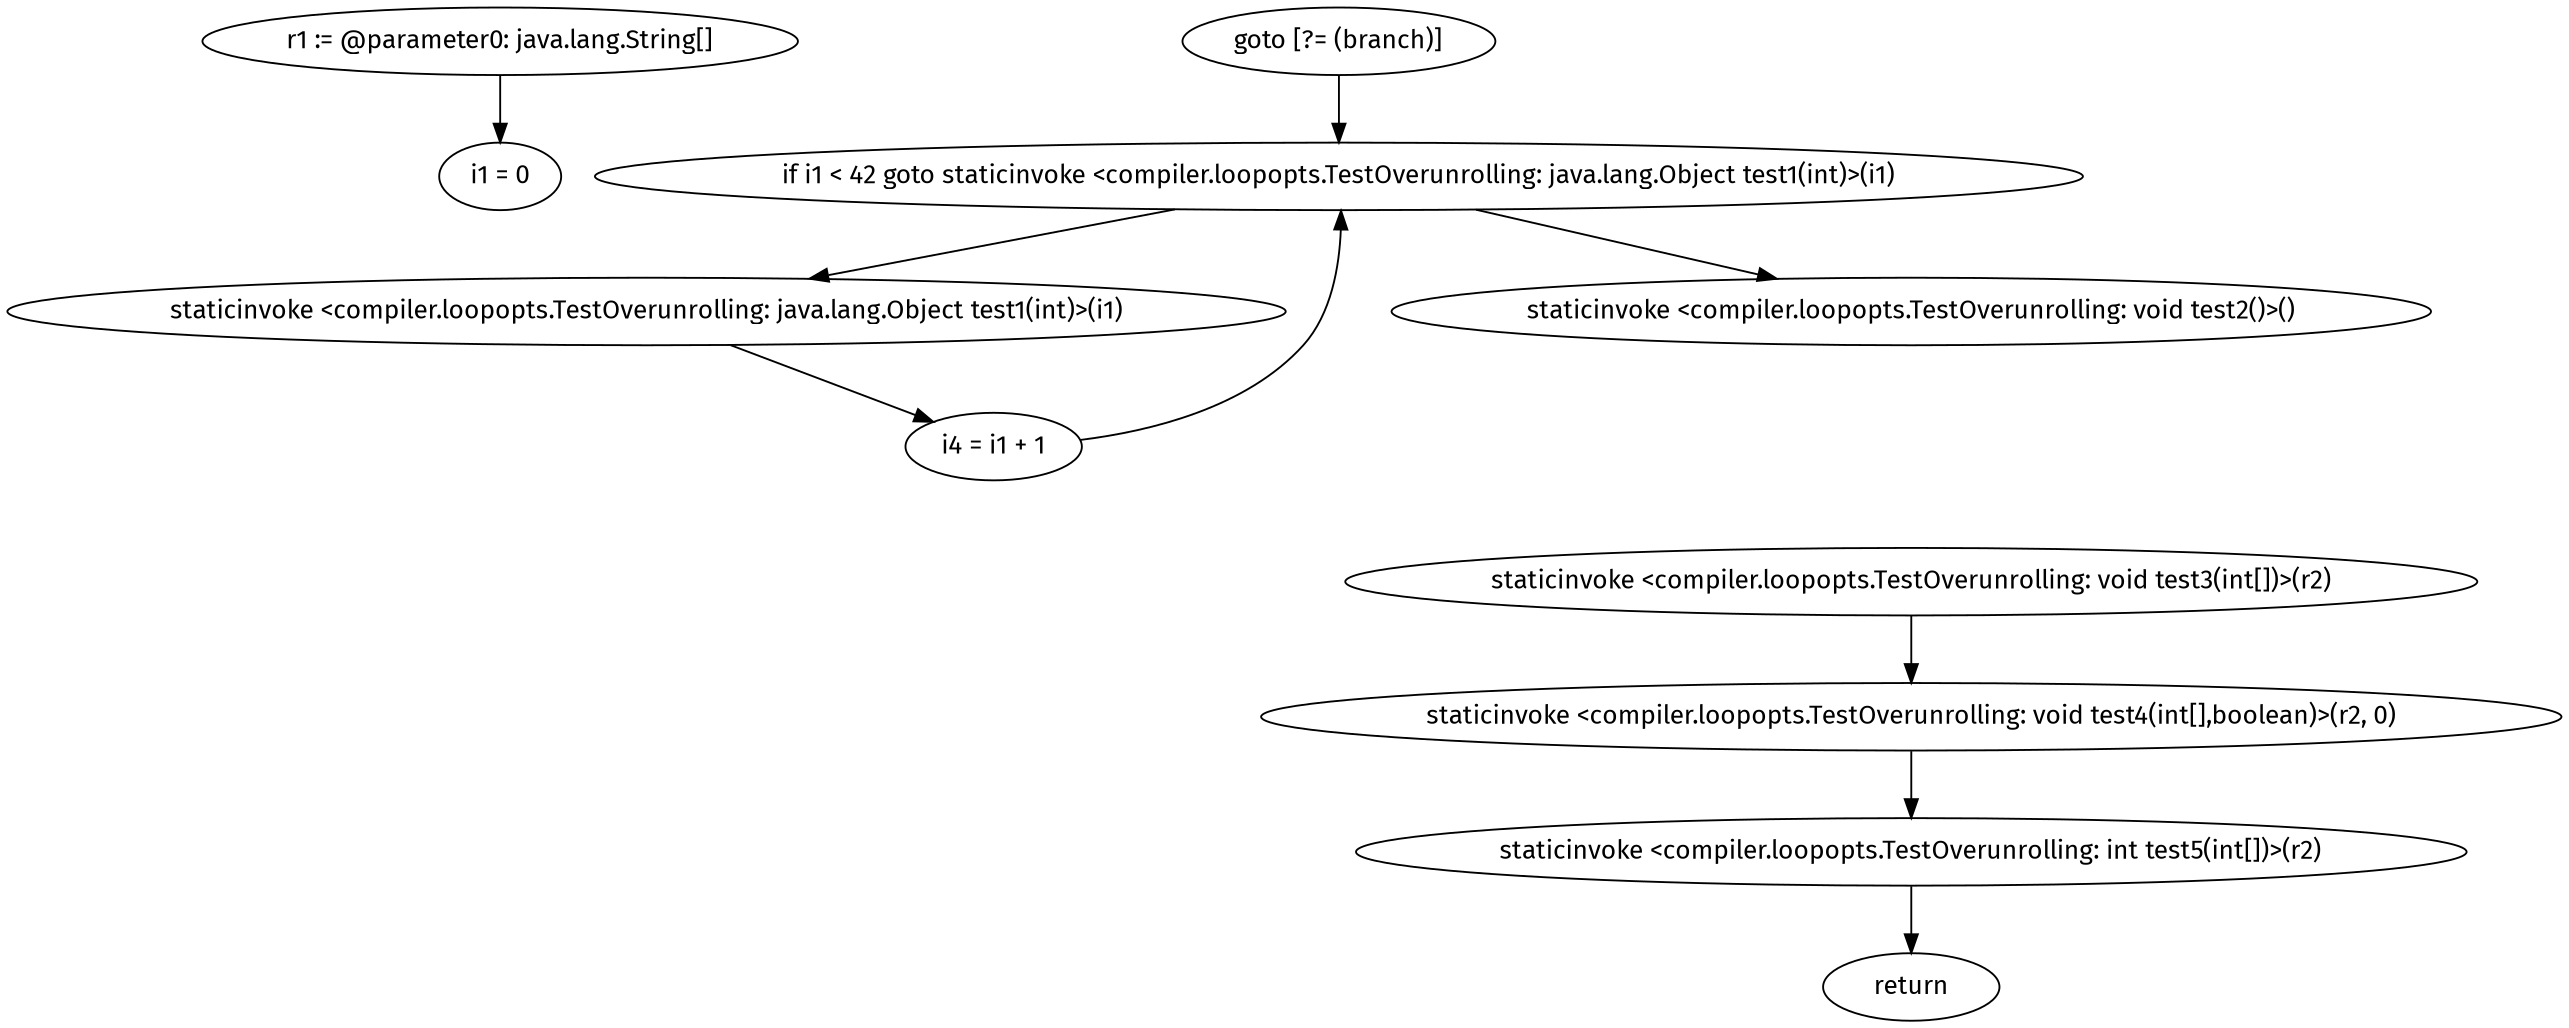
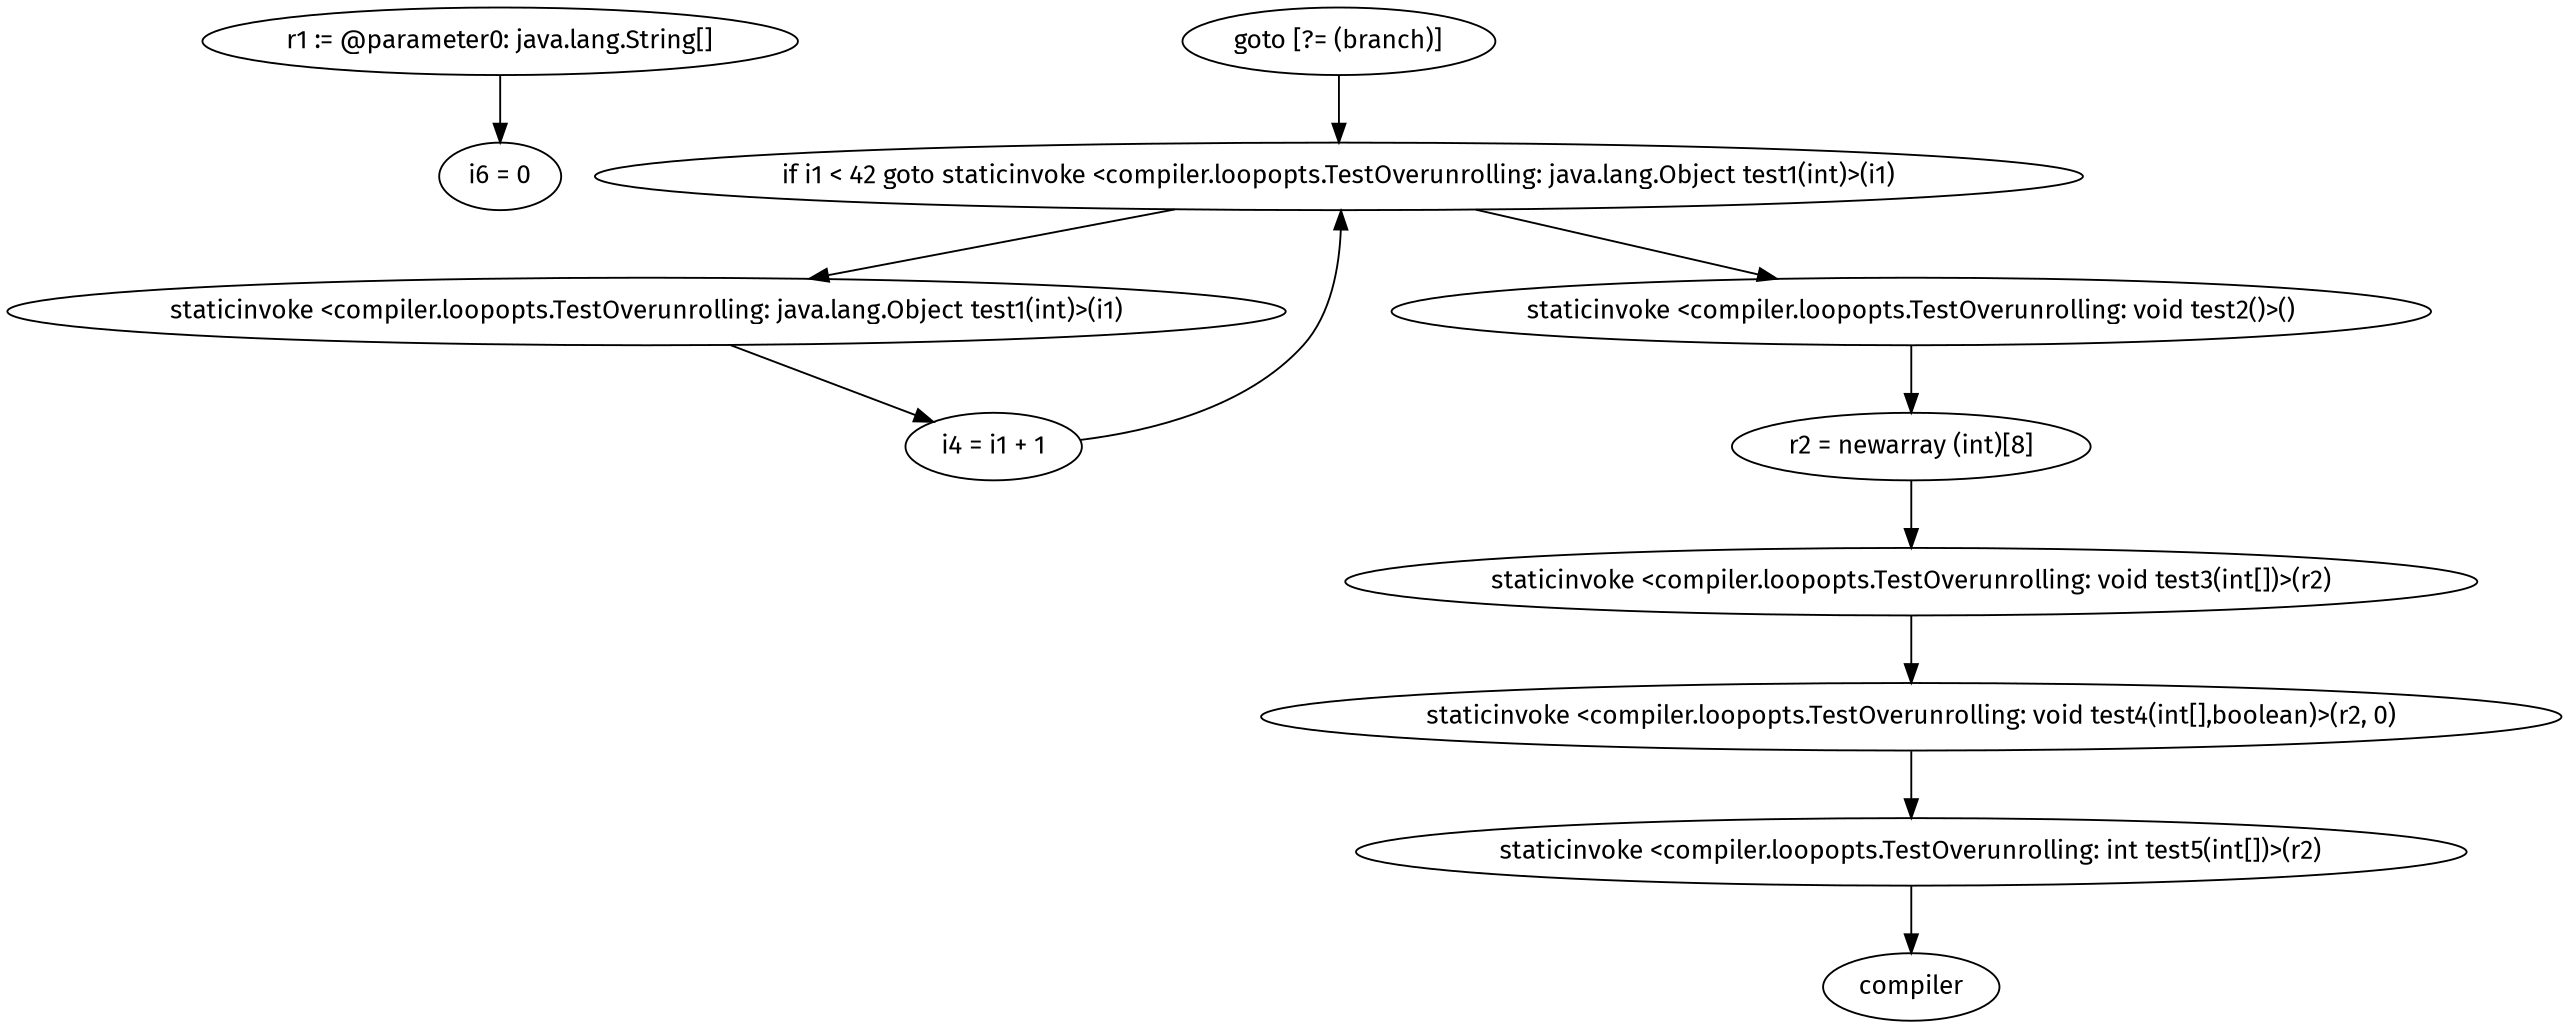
(500, 176) -> (500, 176)
none -> (1911, 447)
(1911, 987) -> (1911, 987)
